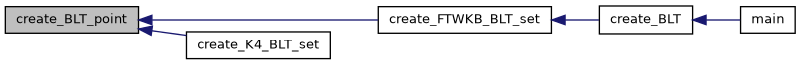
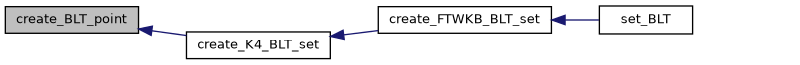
(265, 20) -> (361, 33)
(646, 20) -> (646, 20)
(768, 20) -> none
